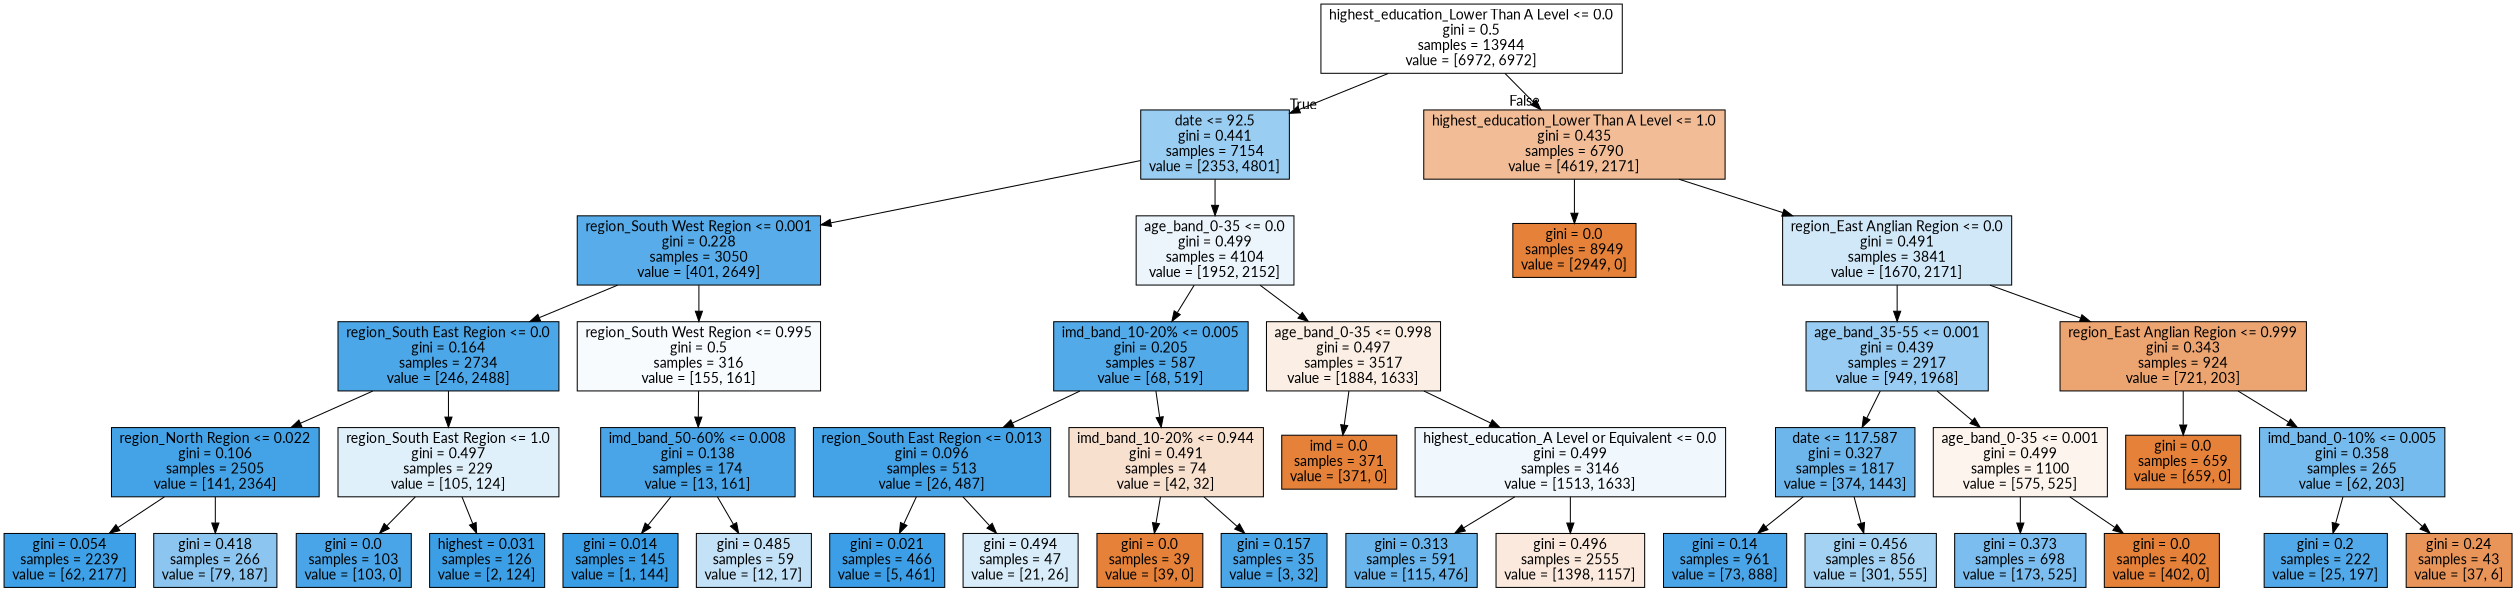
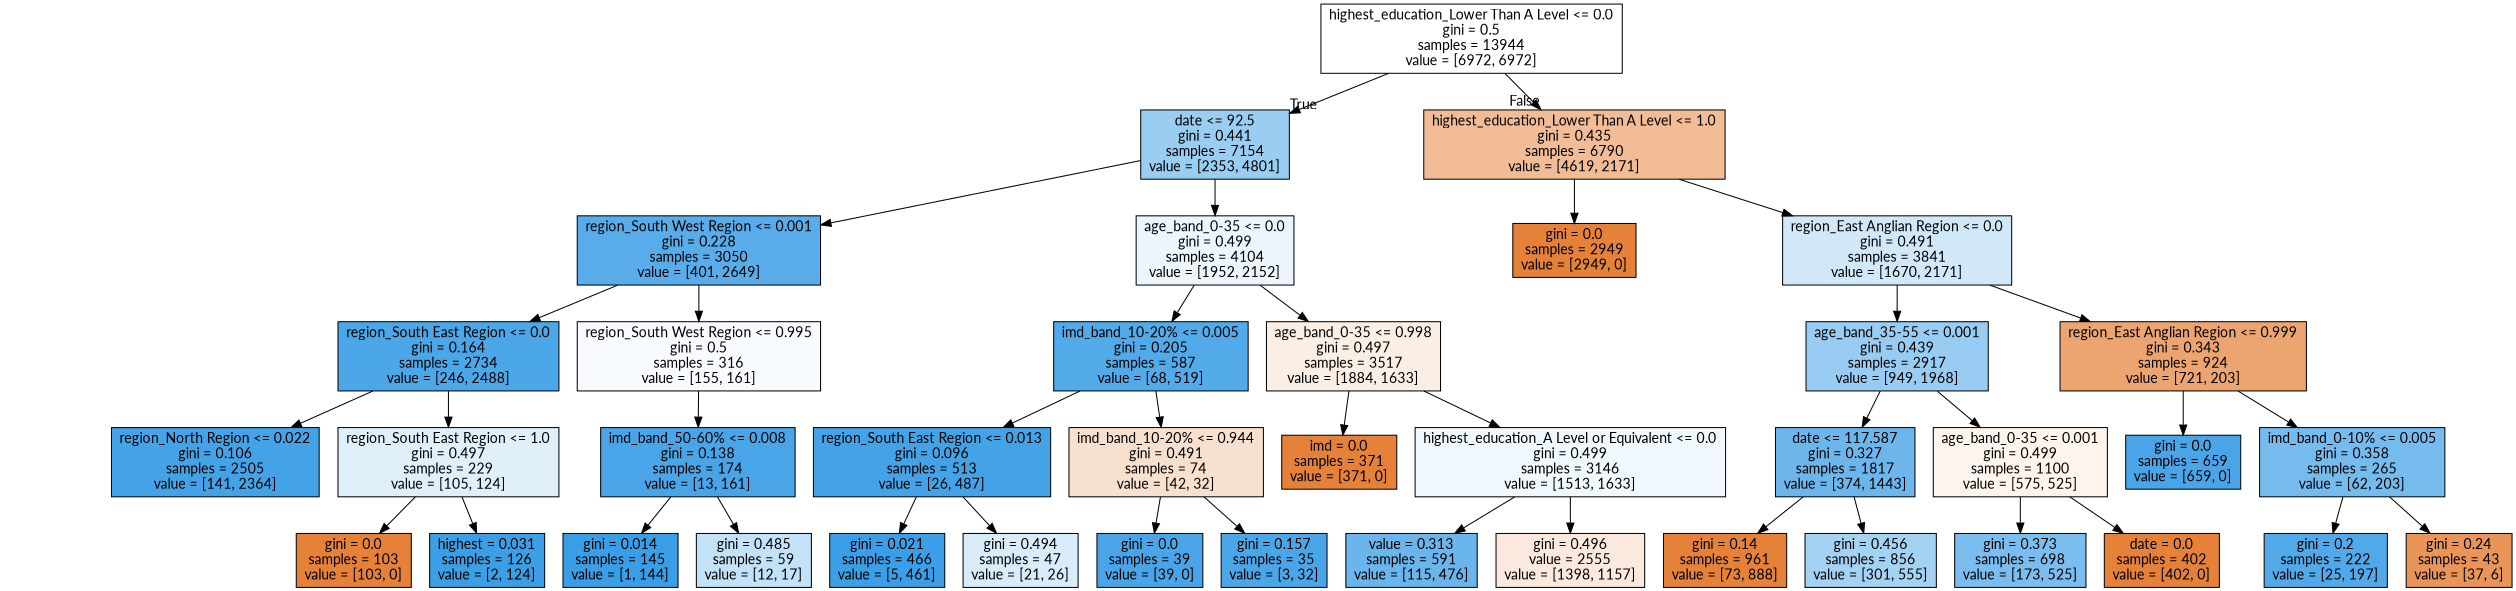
(1574, 250) -> (1574, 250)
(2183, 462) -> (2183, 462)
(70, 560) -> none
(215, 560) -> none
(354, 560) -> (354, 560)
(1150, 560) -> (1150, 560)
(1412, 560) -> (1412, 560)
(1570, 560) -> (1570, 560)
(1725, 560) -> (1725, 560)
(2162, 560) -> (2162, 560)
